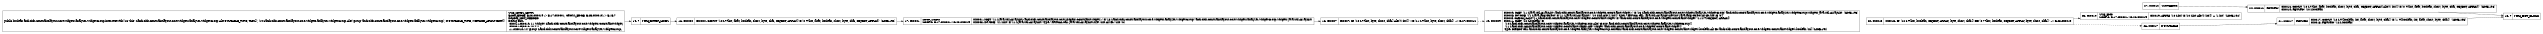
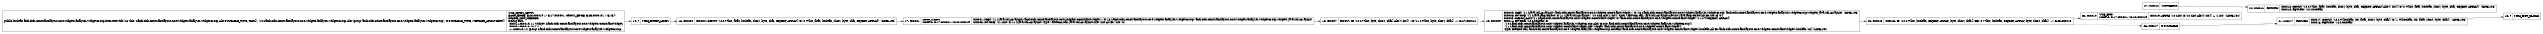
(2470, 14) -> none
(1524, 21) -> (1526, 21)
none -> (1862, 21)
